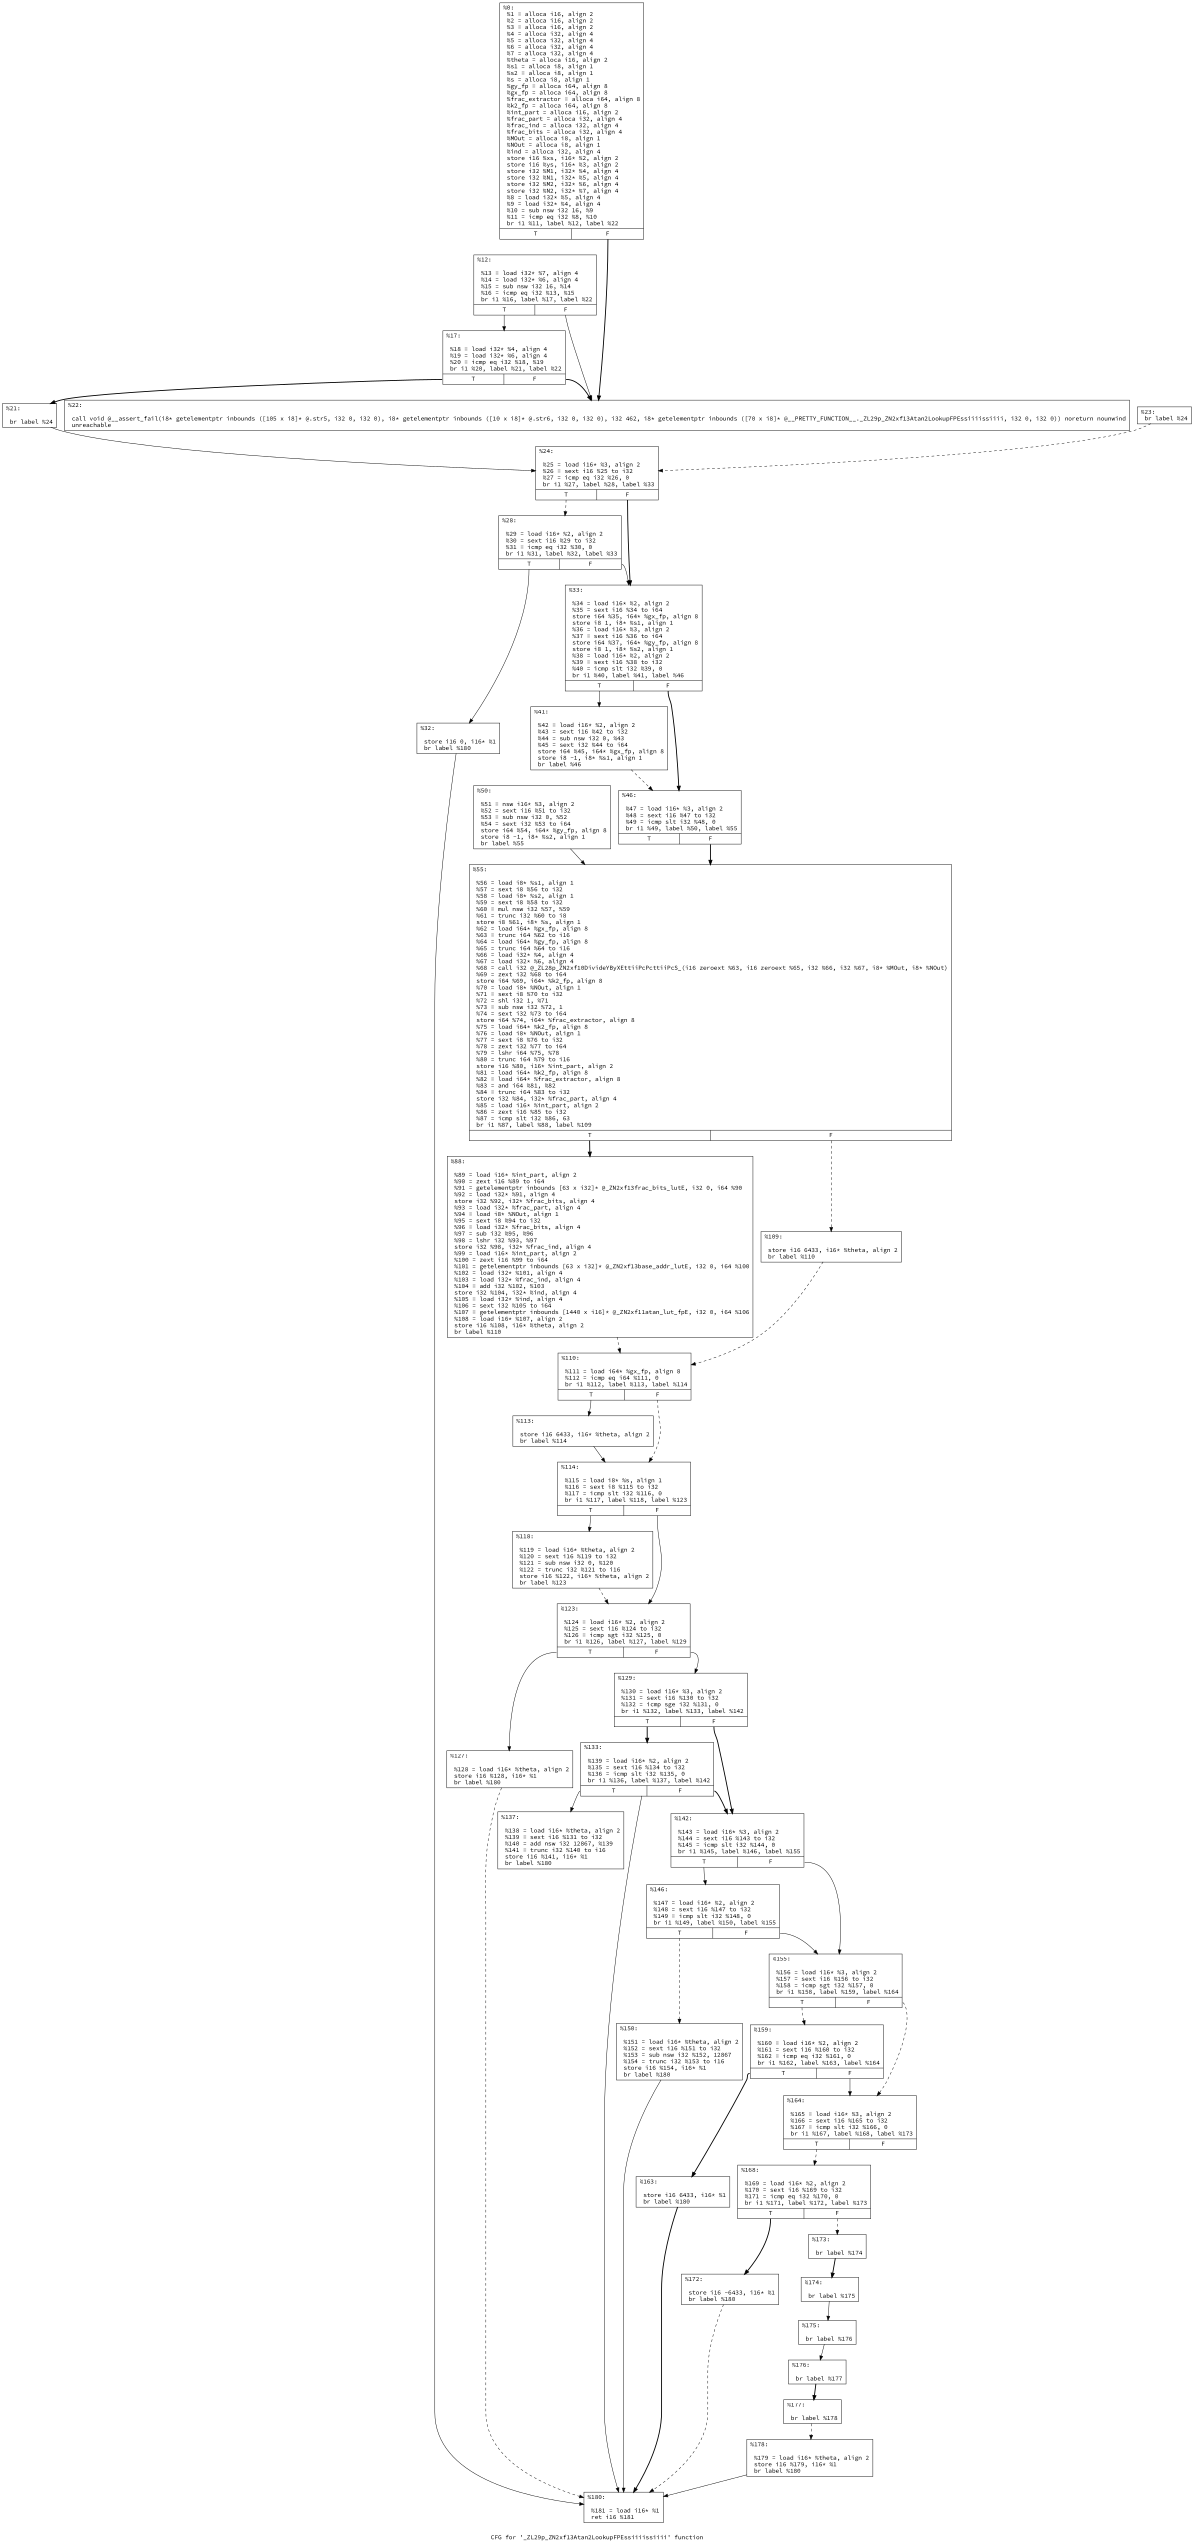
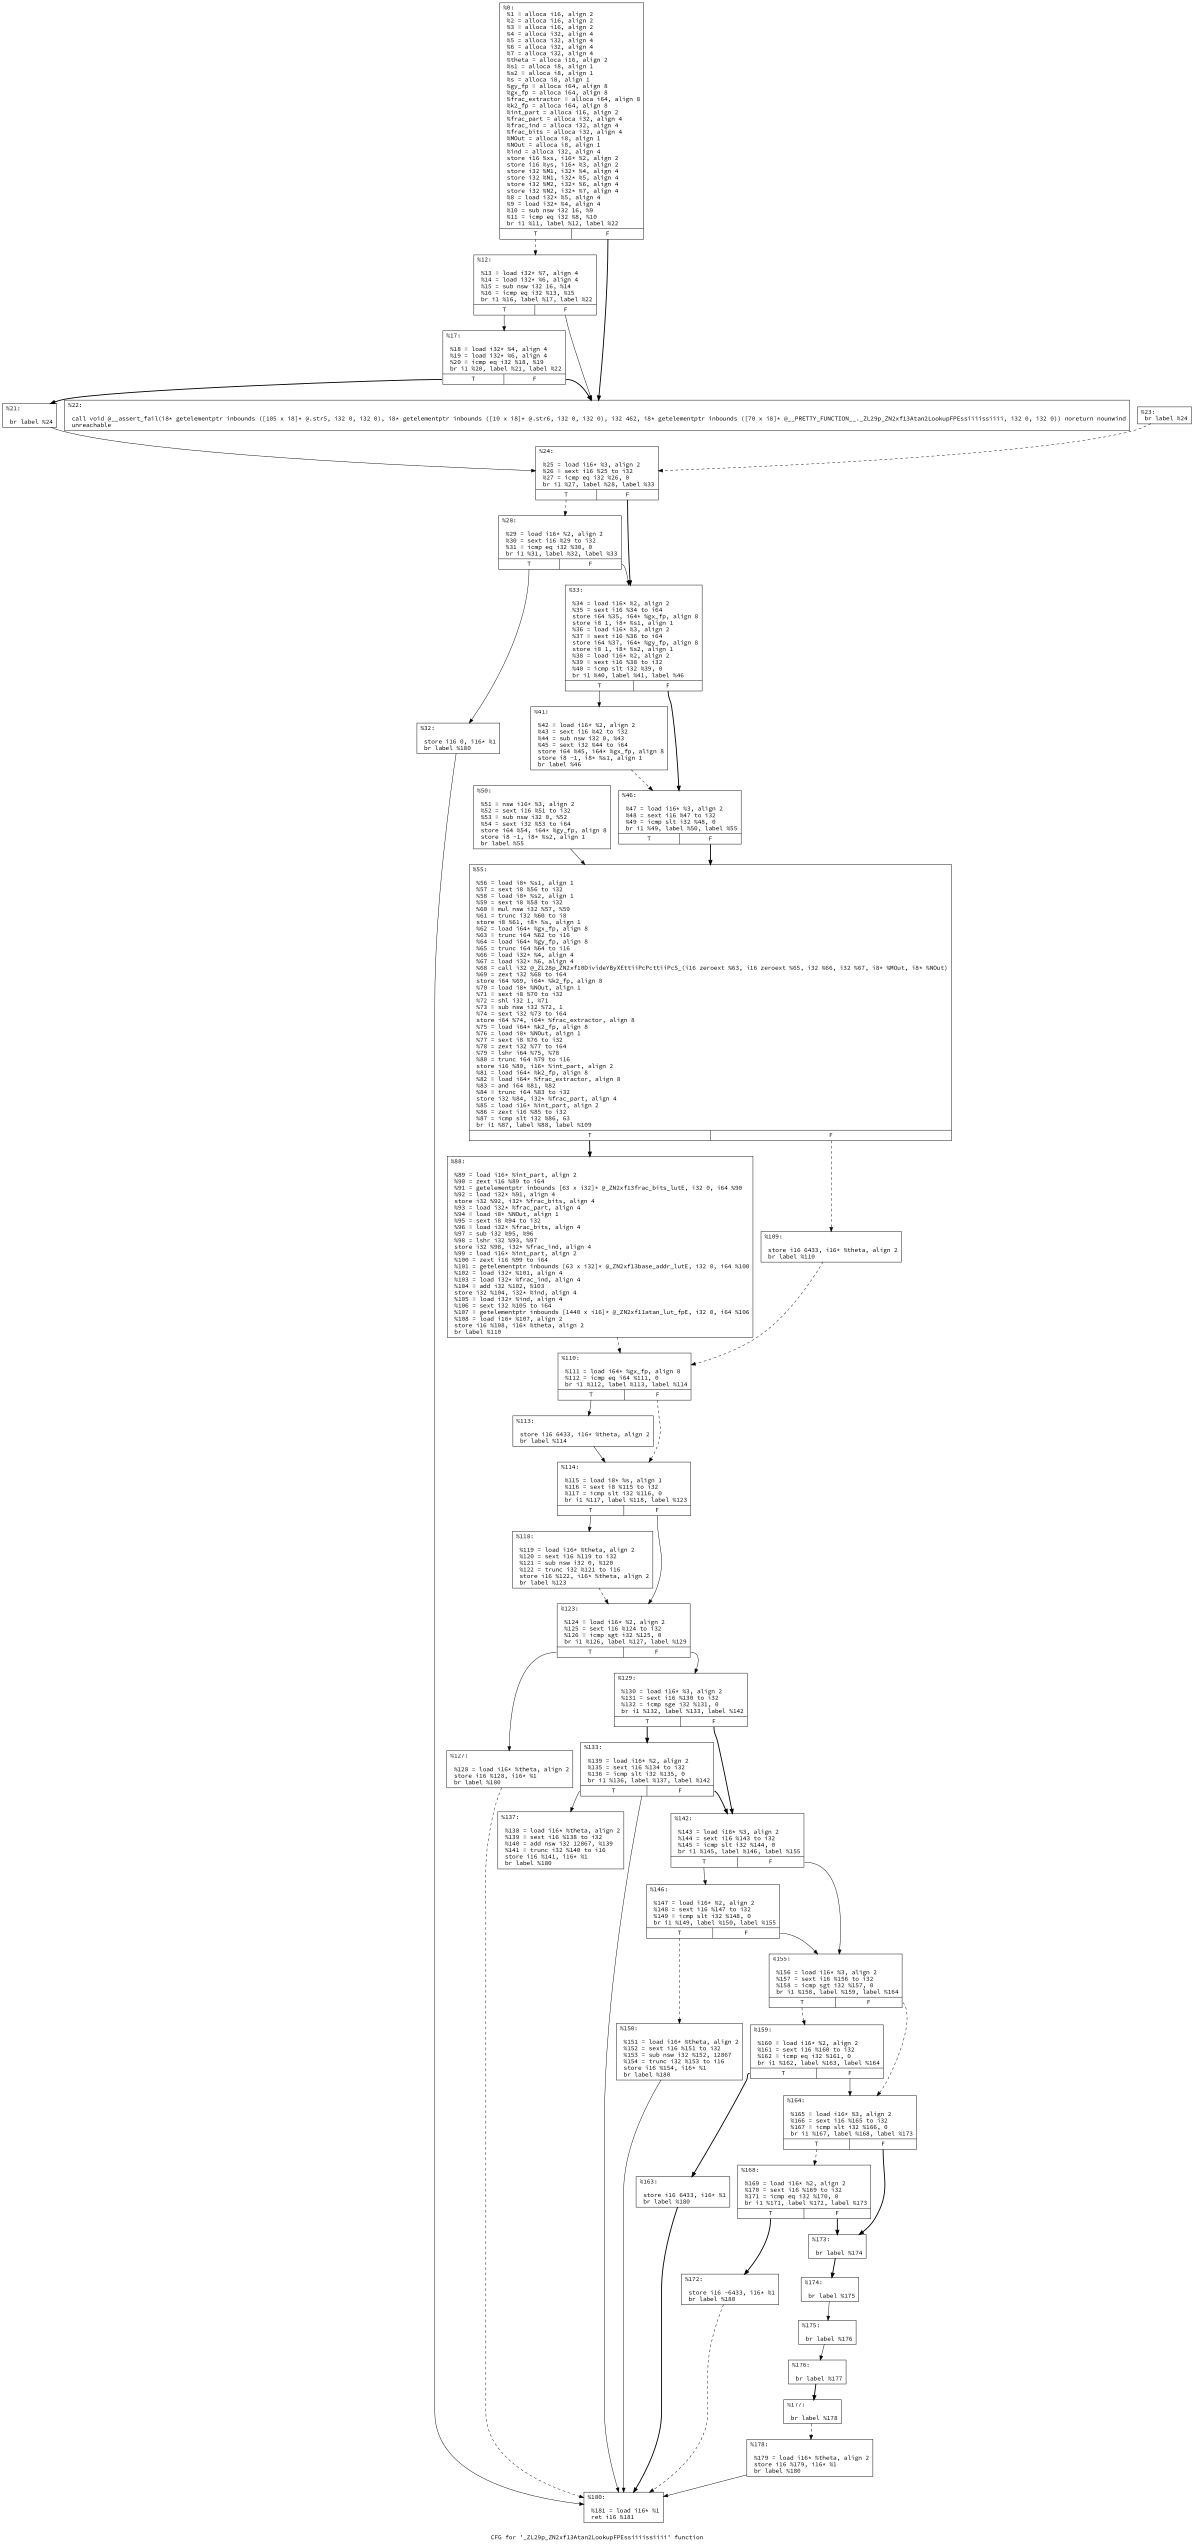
none -> (536, 245)
(552, 1837) -> (552, 1837)
none -> (884, 2194)
(837, 2224) -> (837, 2224)
